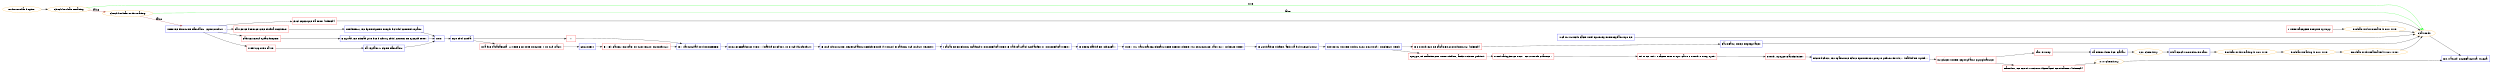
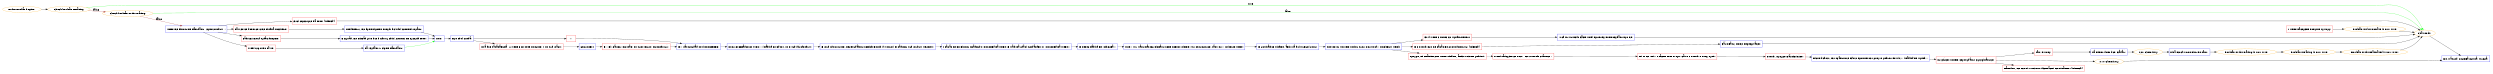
none -> (1447, 37)
(419, 45) -> (419, 45)
(2084, 64) -> (2045, 61)
